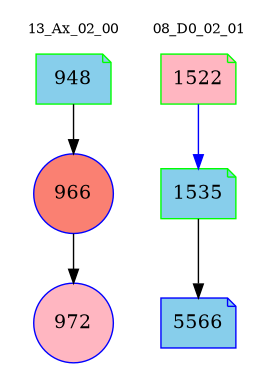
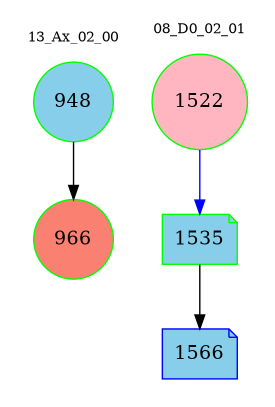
(74, 79) -> (74, 102)
(198, 79) -> (200, 102)
(74, 194) -> (74, 239)
(74, 323) -> none
(198, 323) -> (200, 354)
